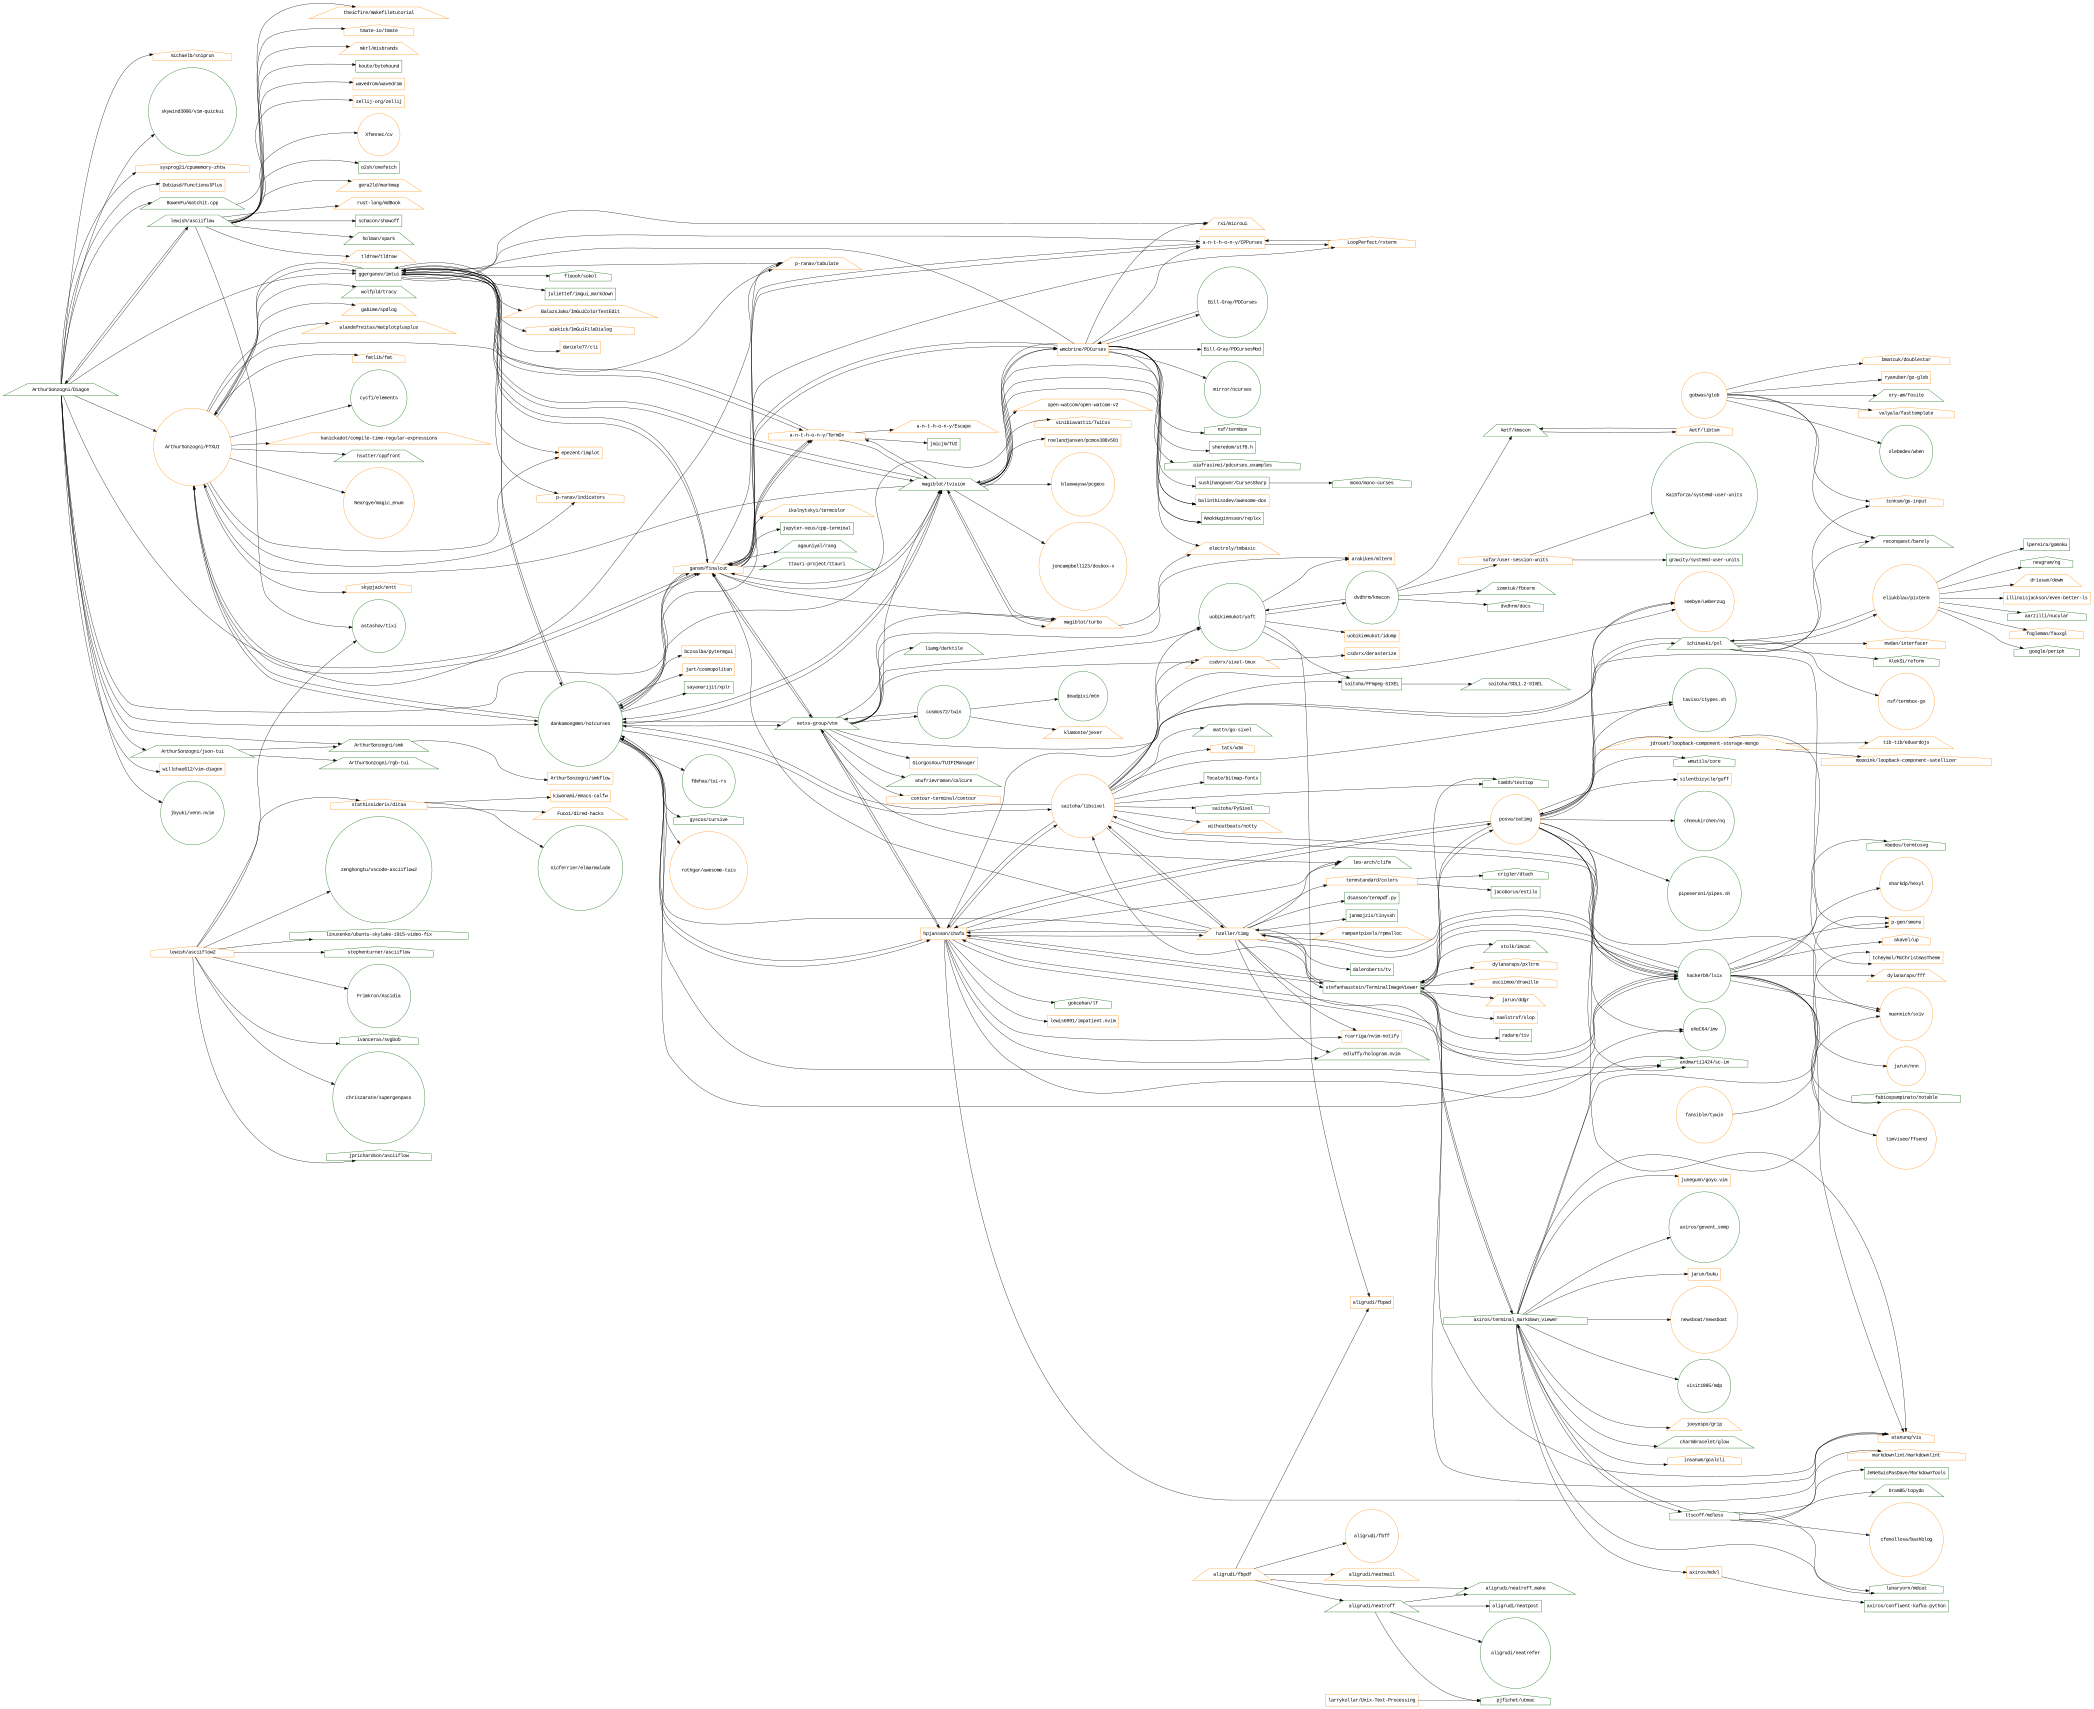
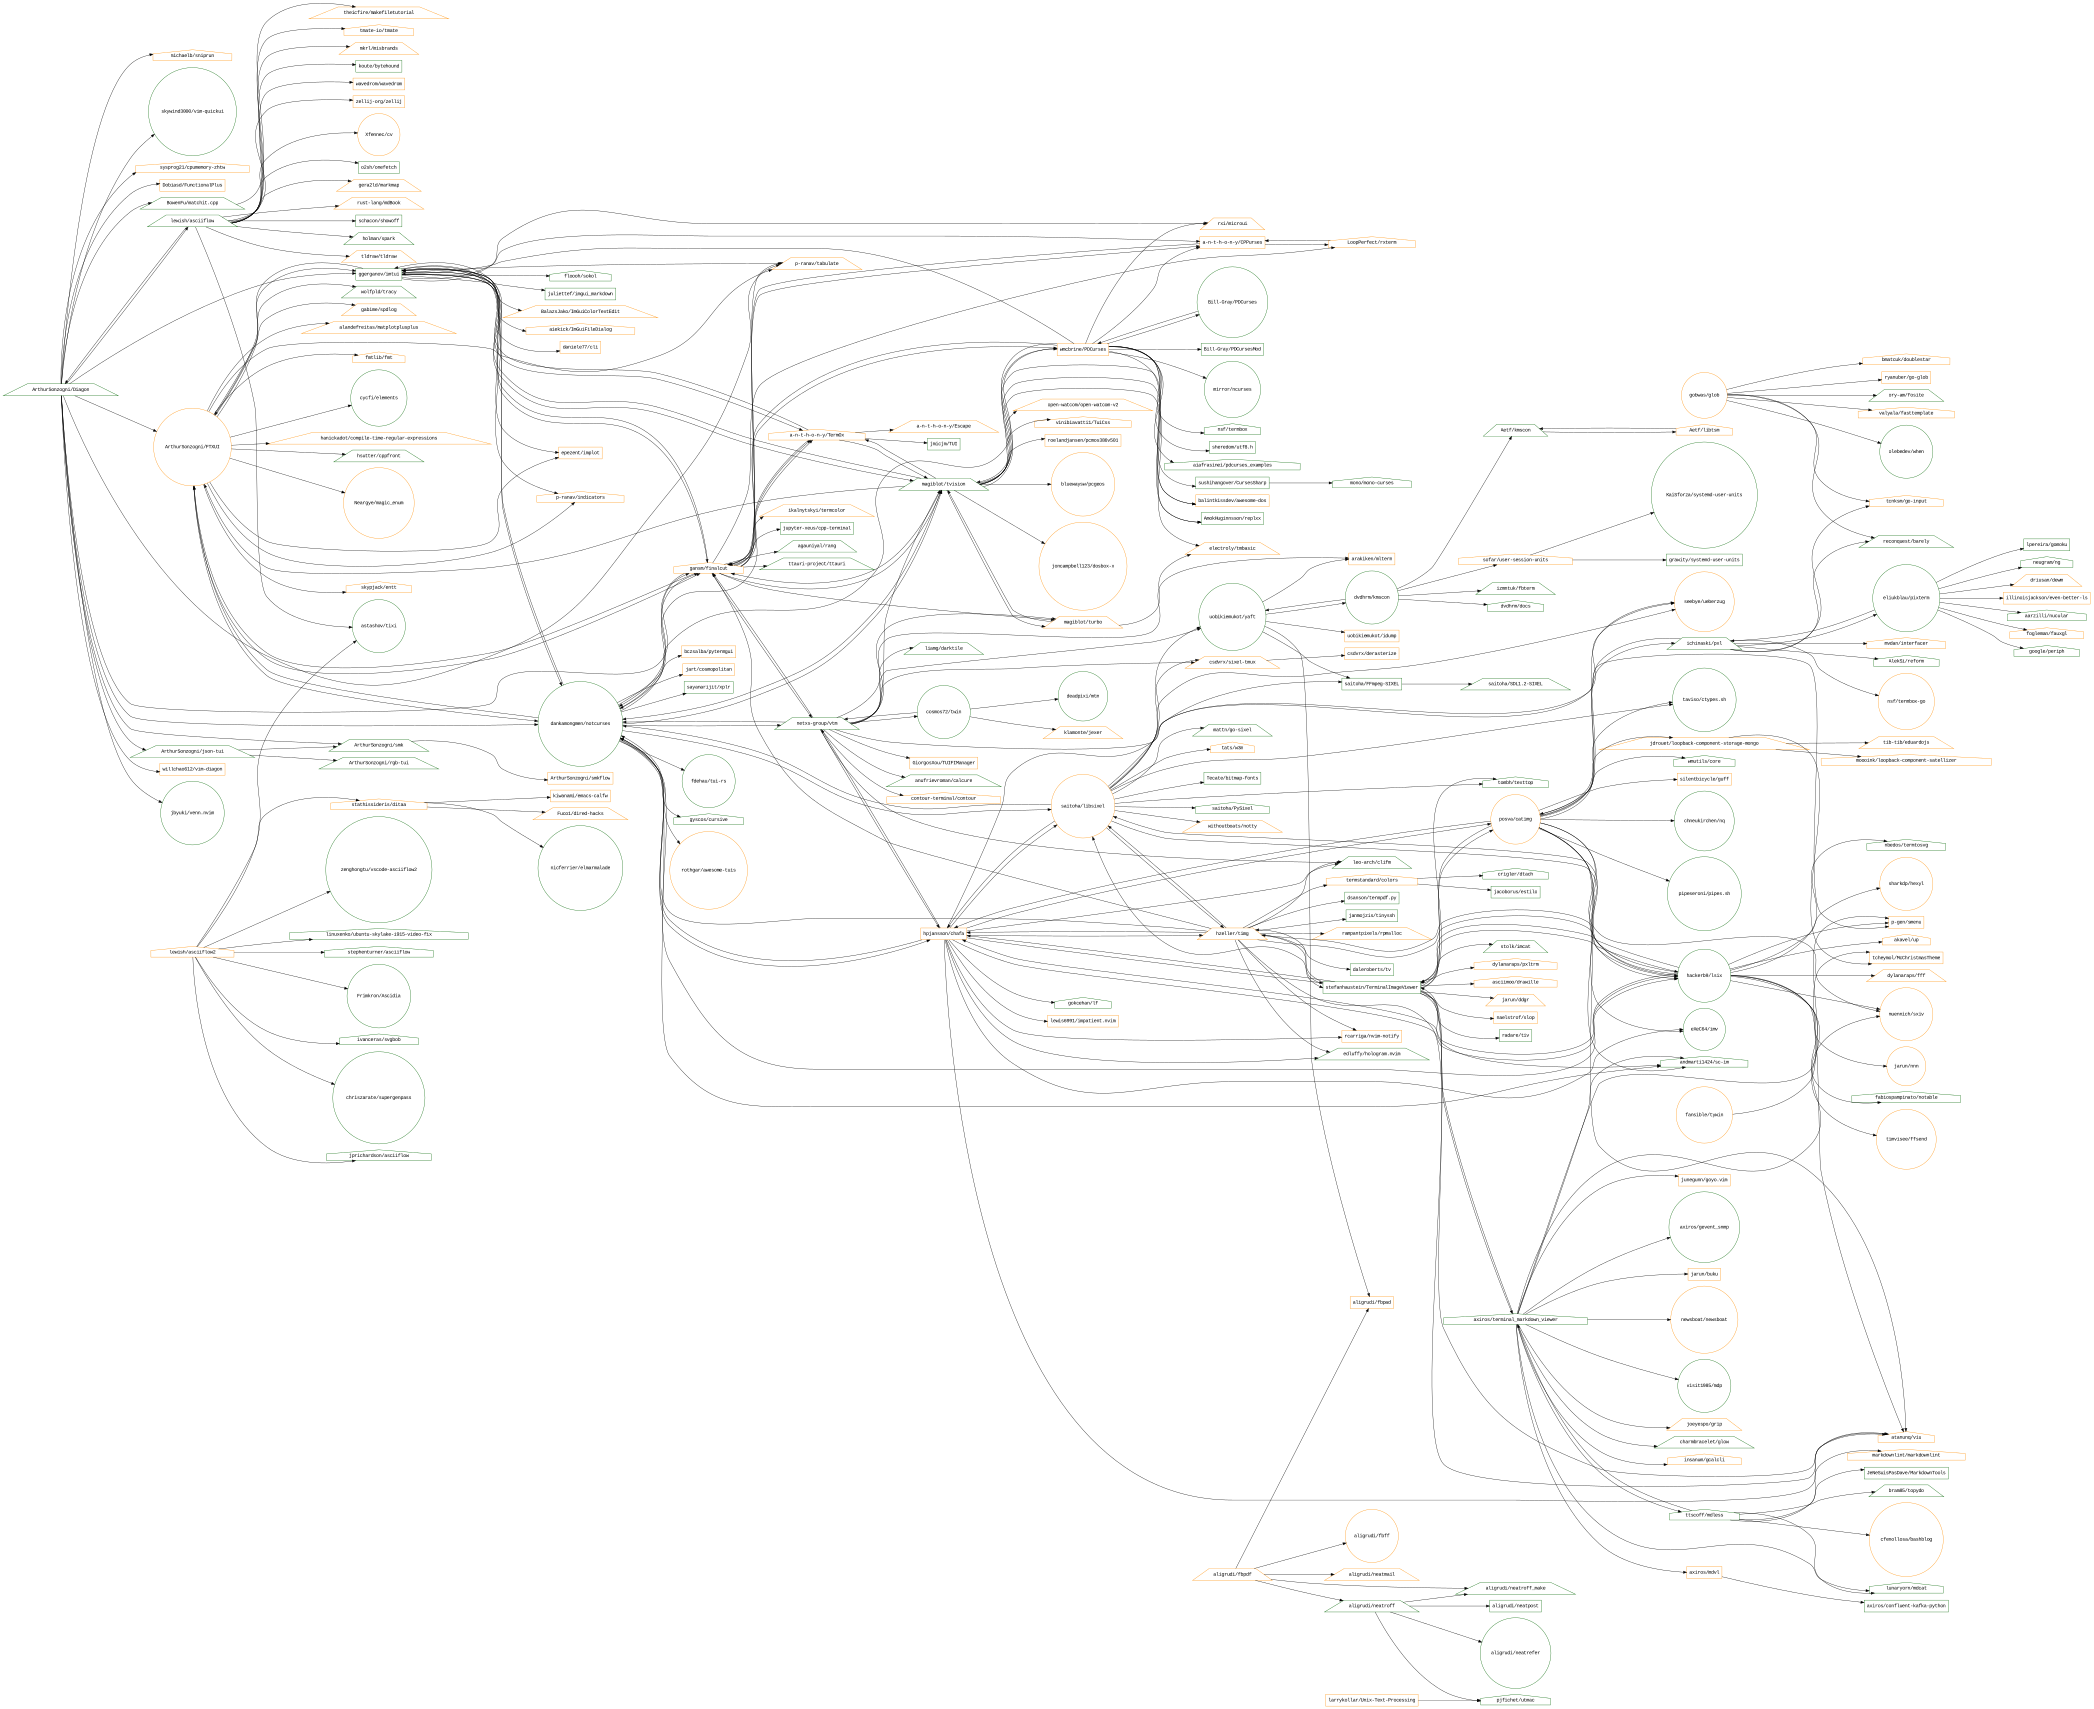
(1906, 598) -> (1906, 598)
